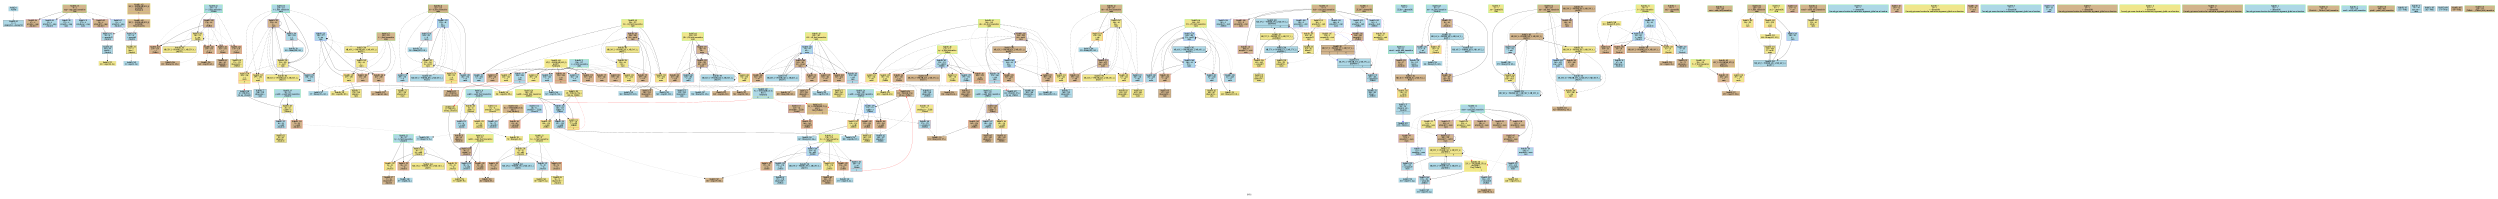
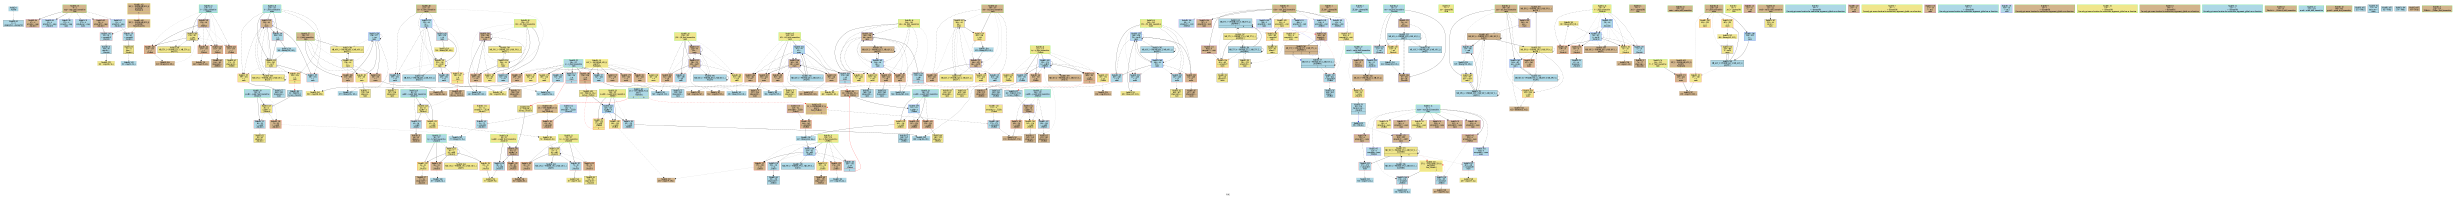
(465, 39) -> none
(418, 50) -> (444, 50)
